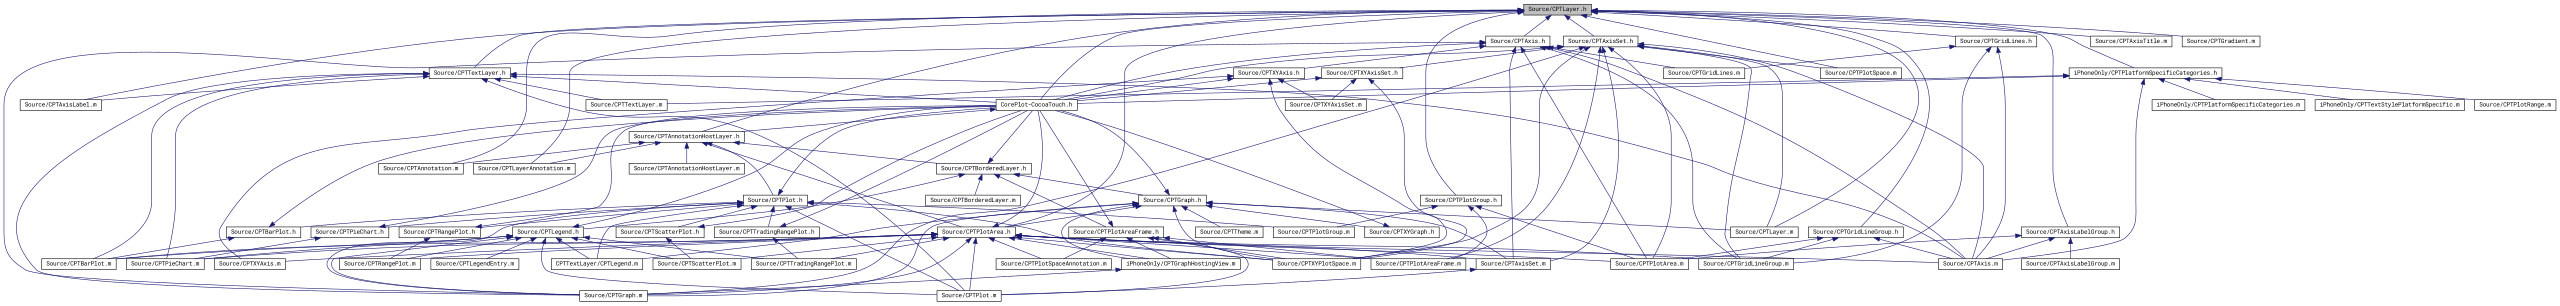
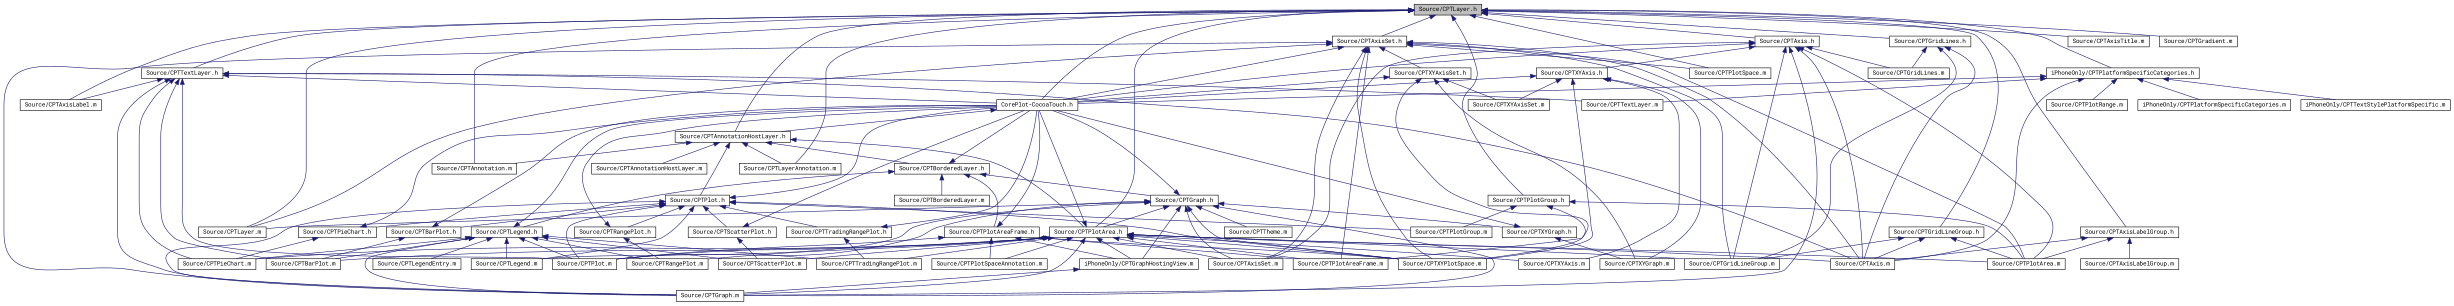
(597, 264) -> (507, 264)
none -> (1637, 264)
(1236, 285) -> (922, 236)
